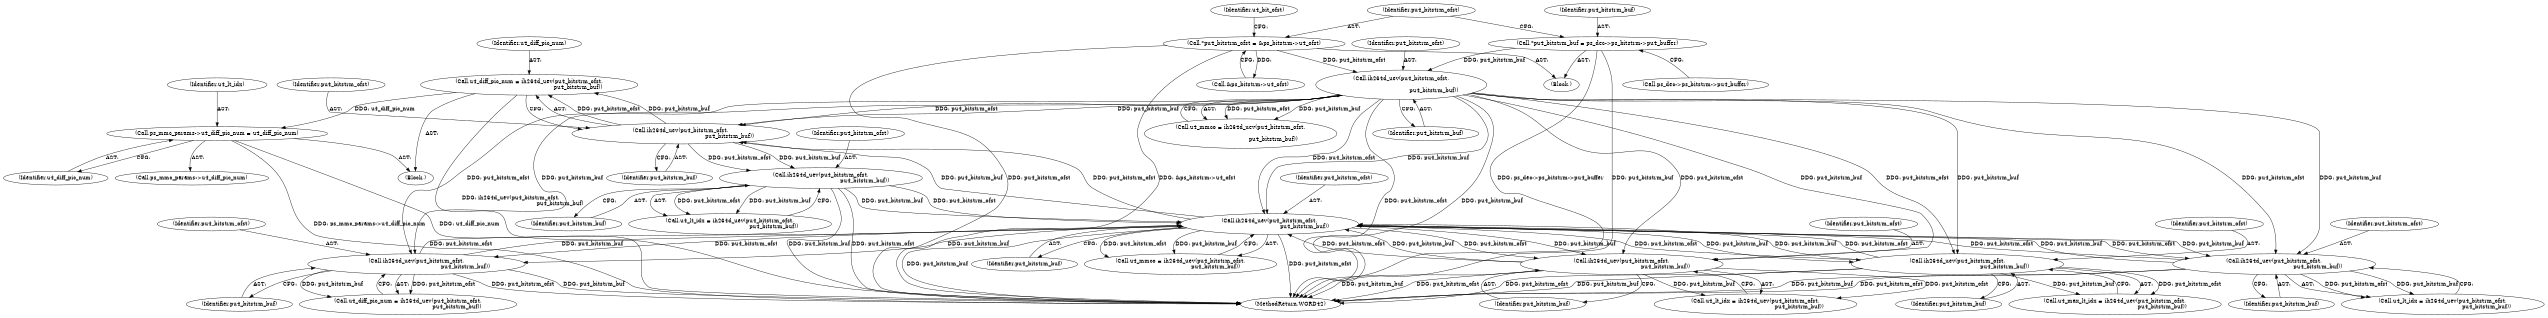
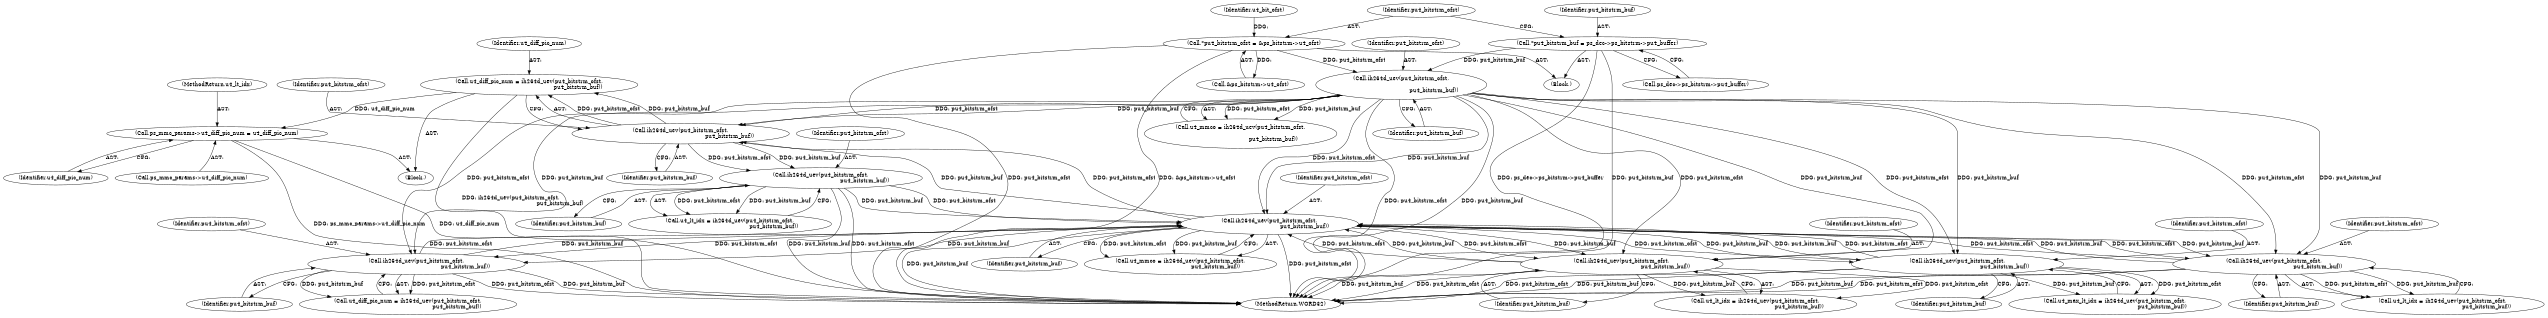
(1262, 27) -> (1262, 27)
(1248, 60) -> (1248, 60)
none -> (1645, 64)
(217, 85) -> (217, 85)
(194, 152) -> (209, 159)
(1290, 304) -> (1290, 304)
